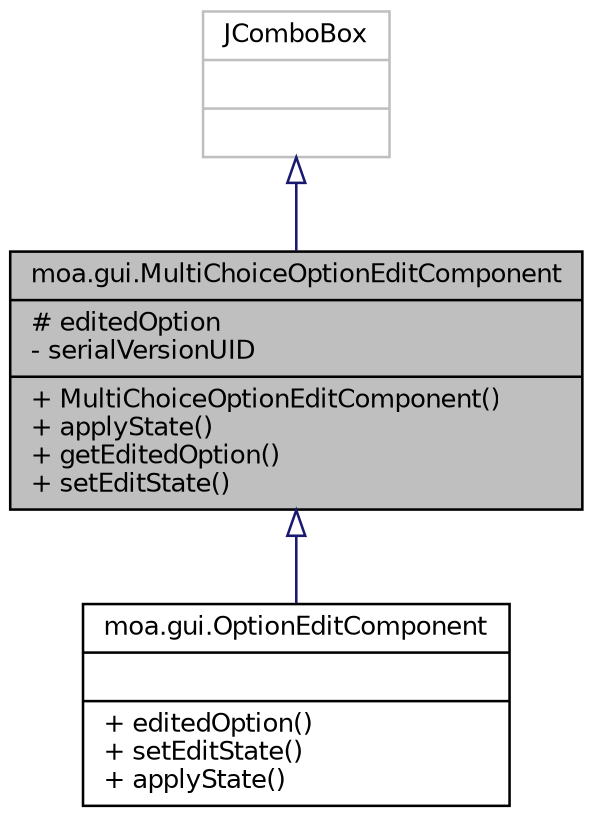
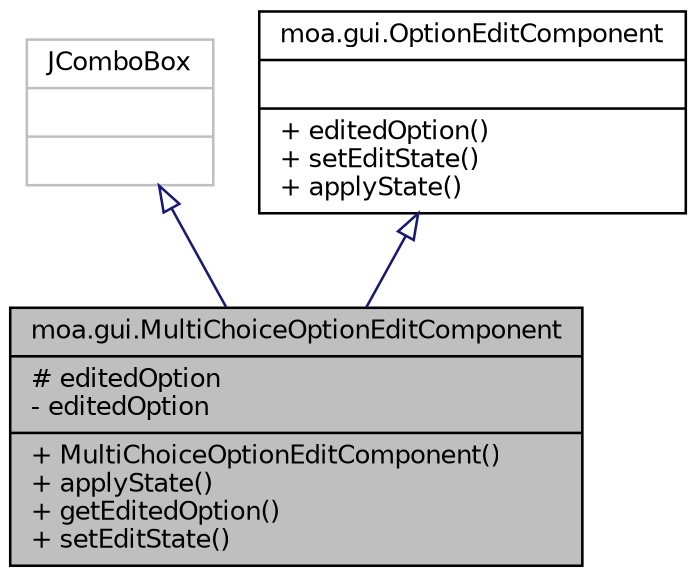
(143, 351) -> (120, 407)
(296, 570) -> (386, 272)
